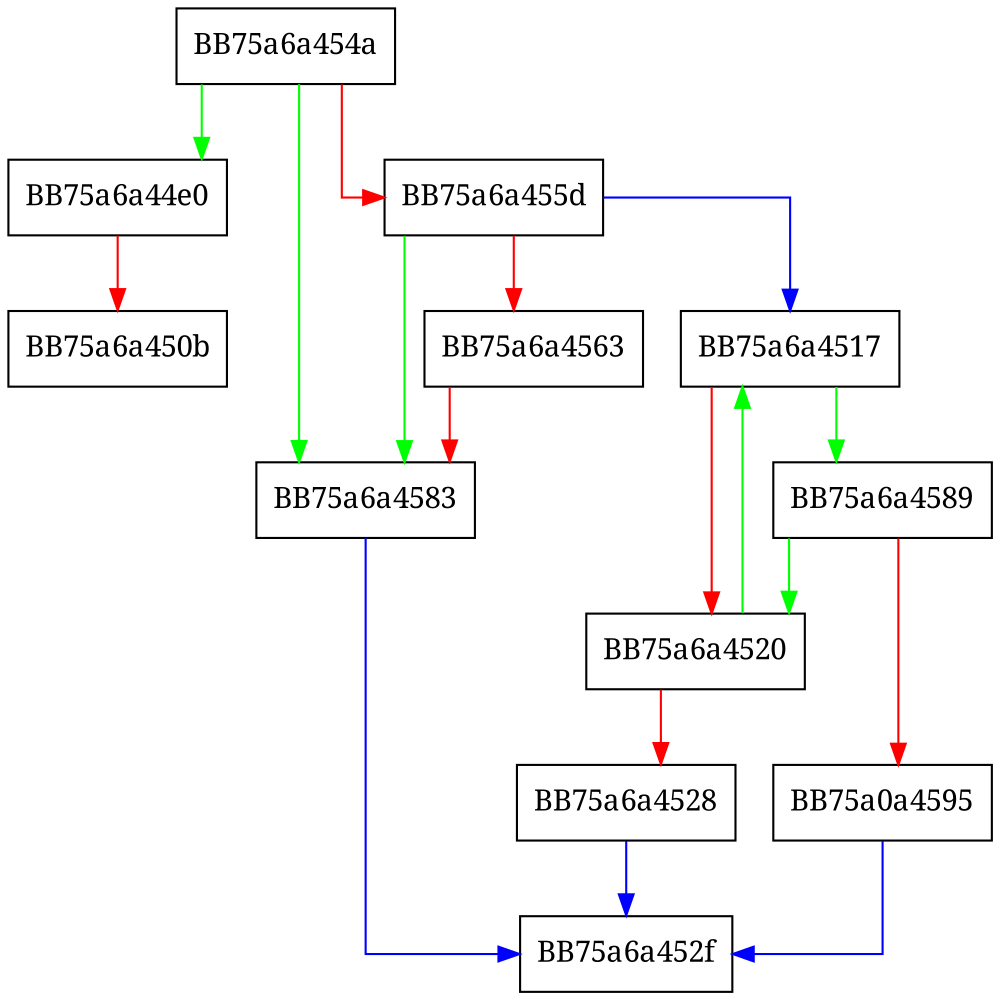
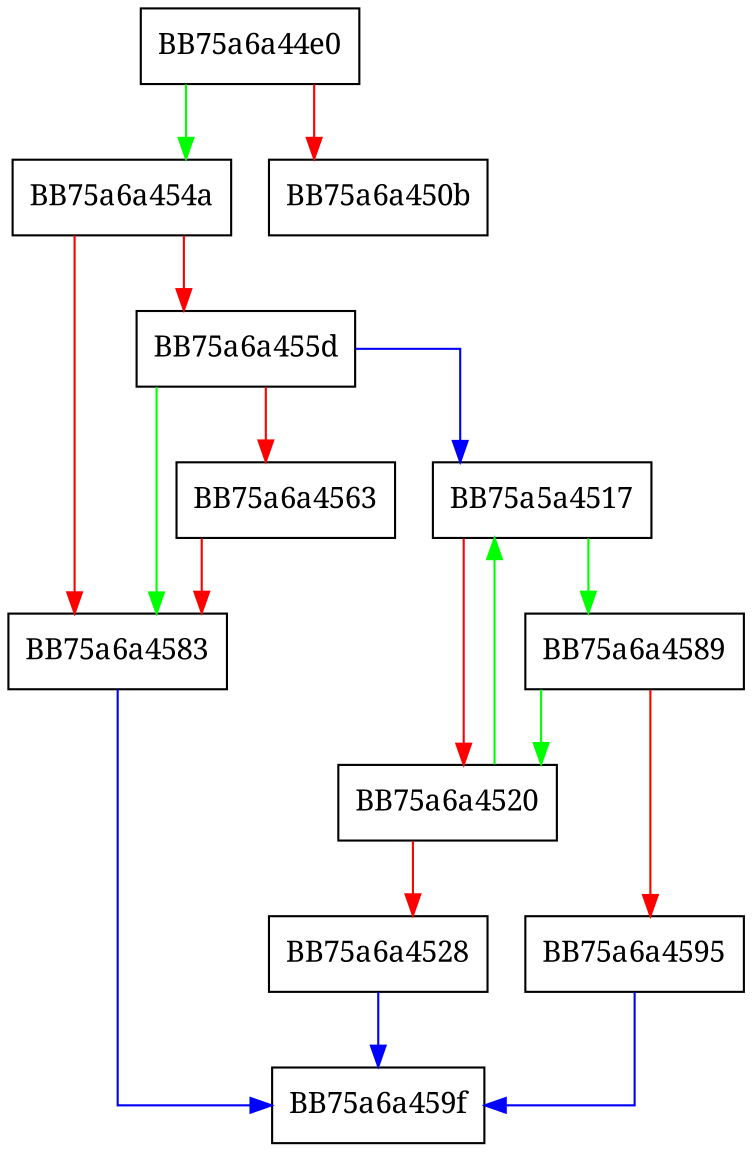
(202, 111) -> (186, 111)
(299, 263) -> (75, 414)
(790, 349) -> (542, 500)
(883, 803) -> (635, 954)
(626, 954) -> (378, 1105)
